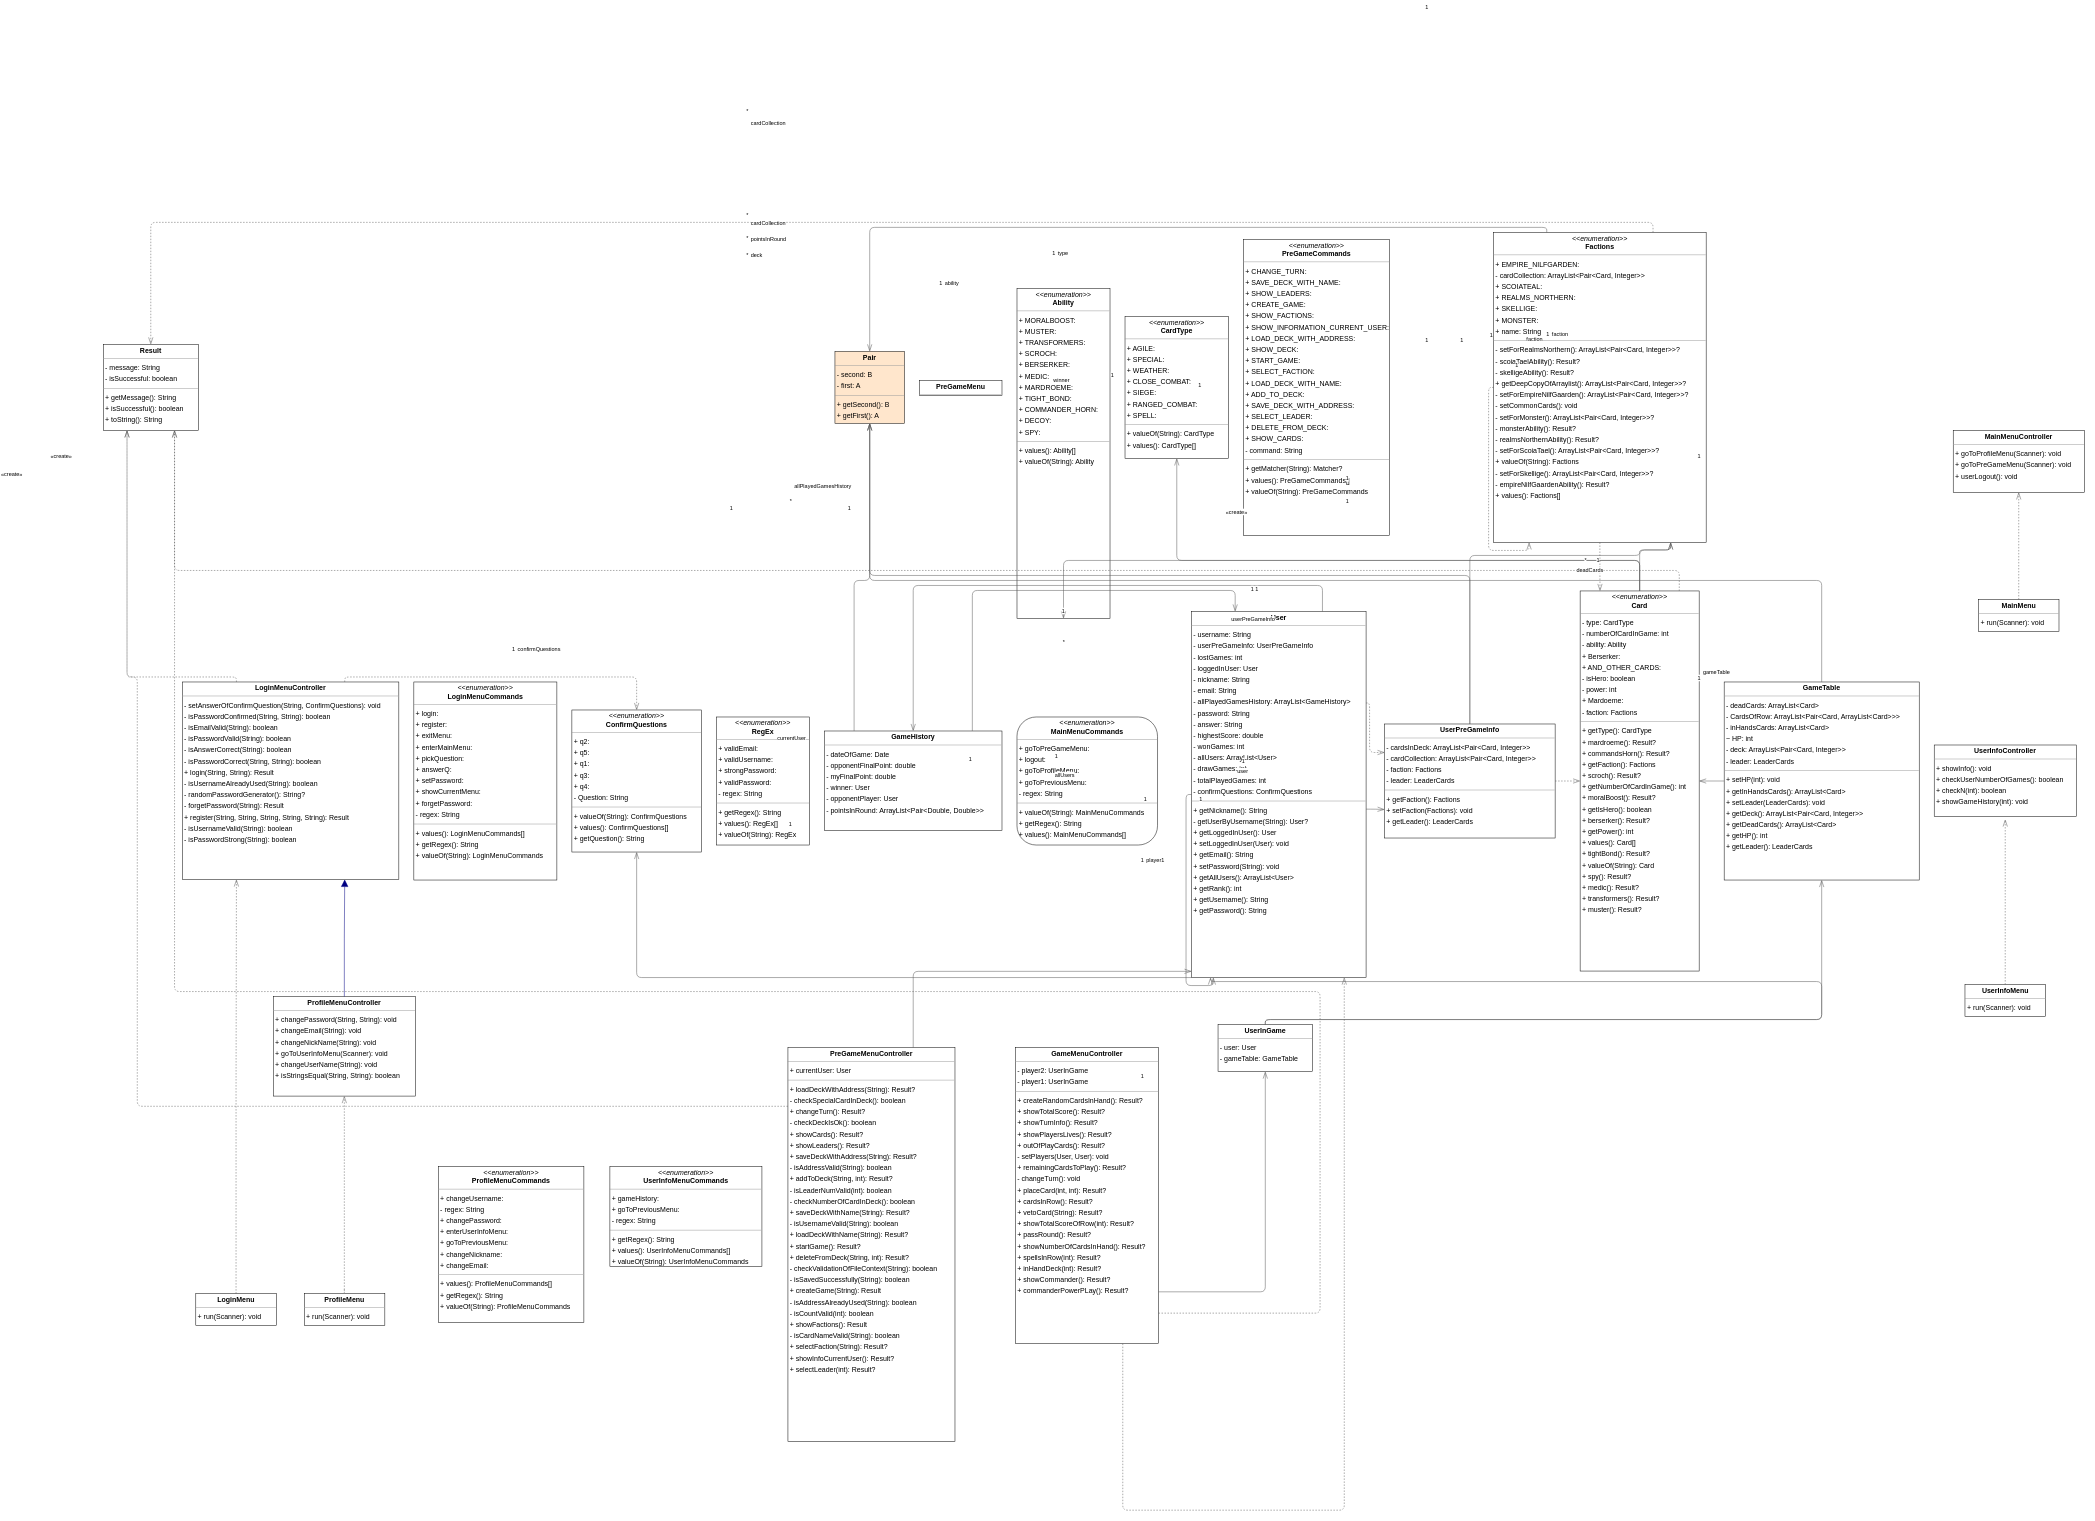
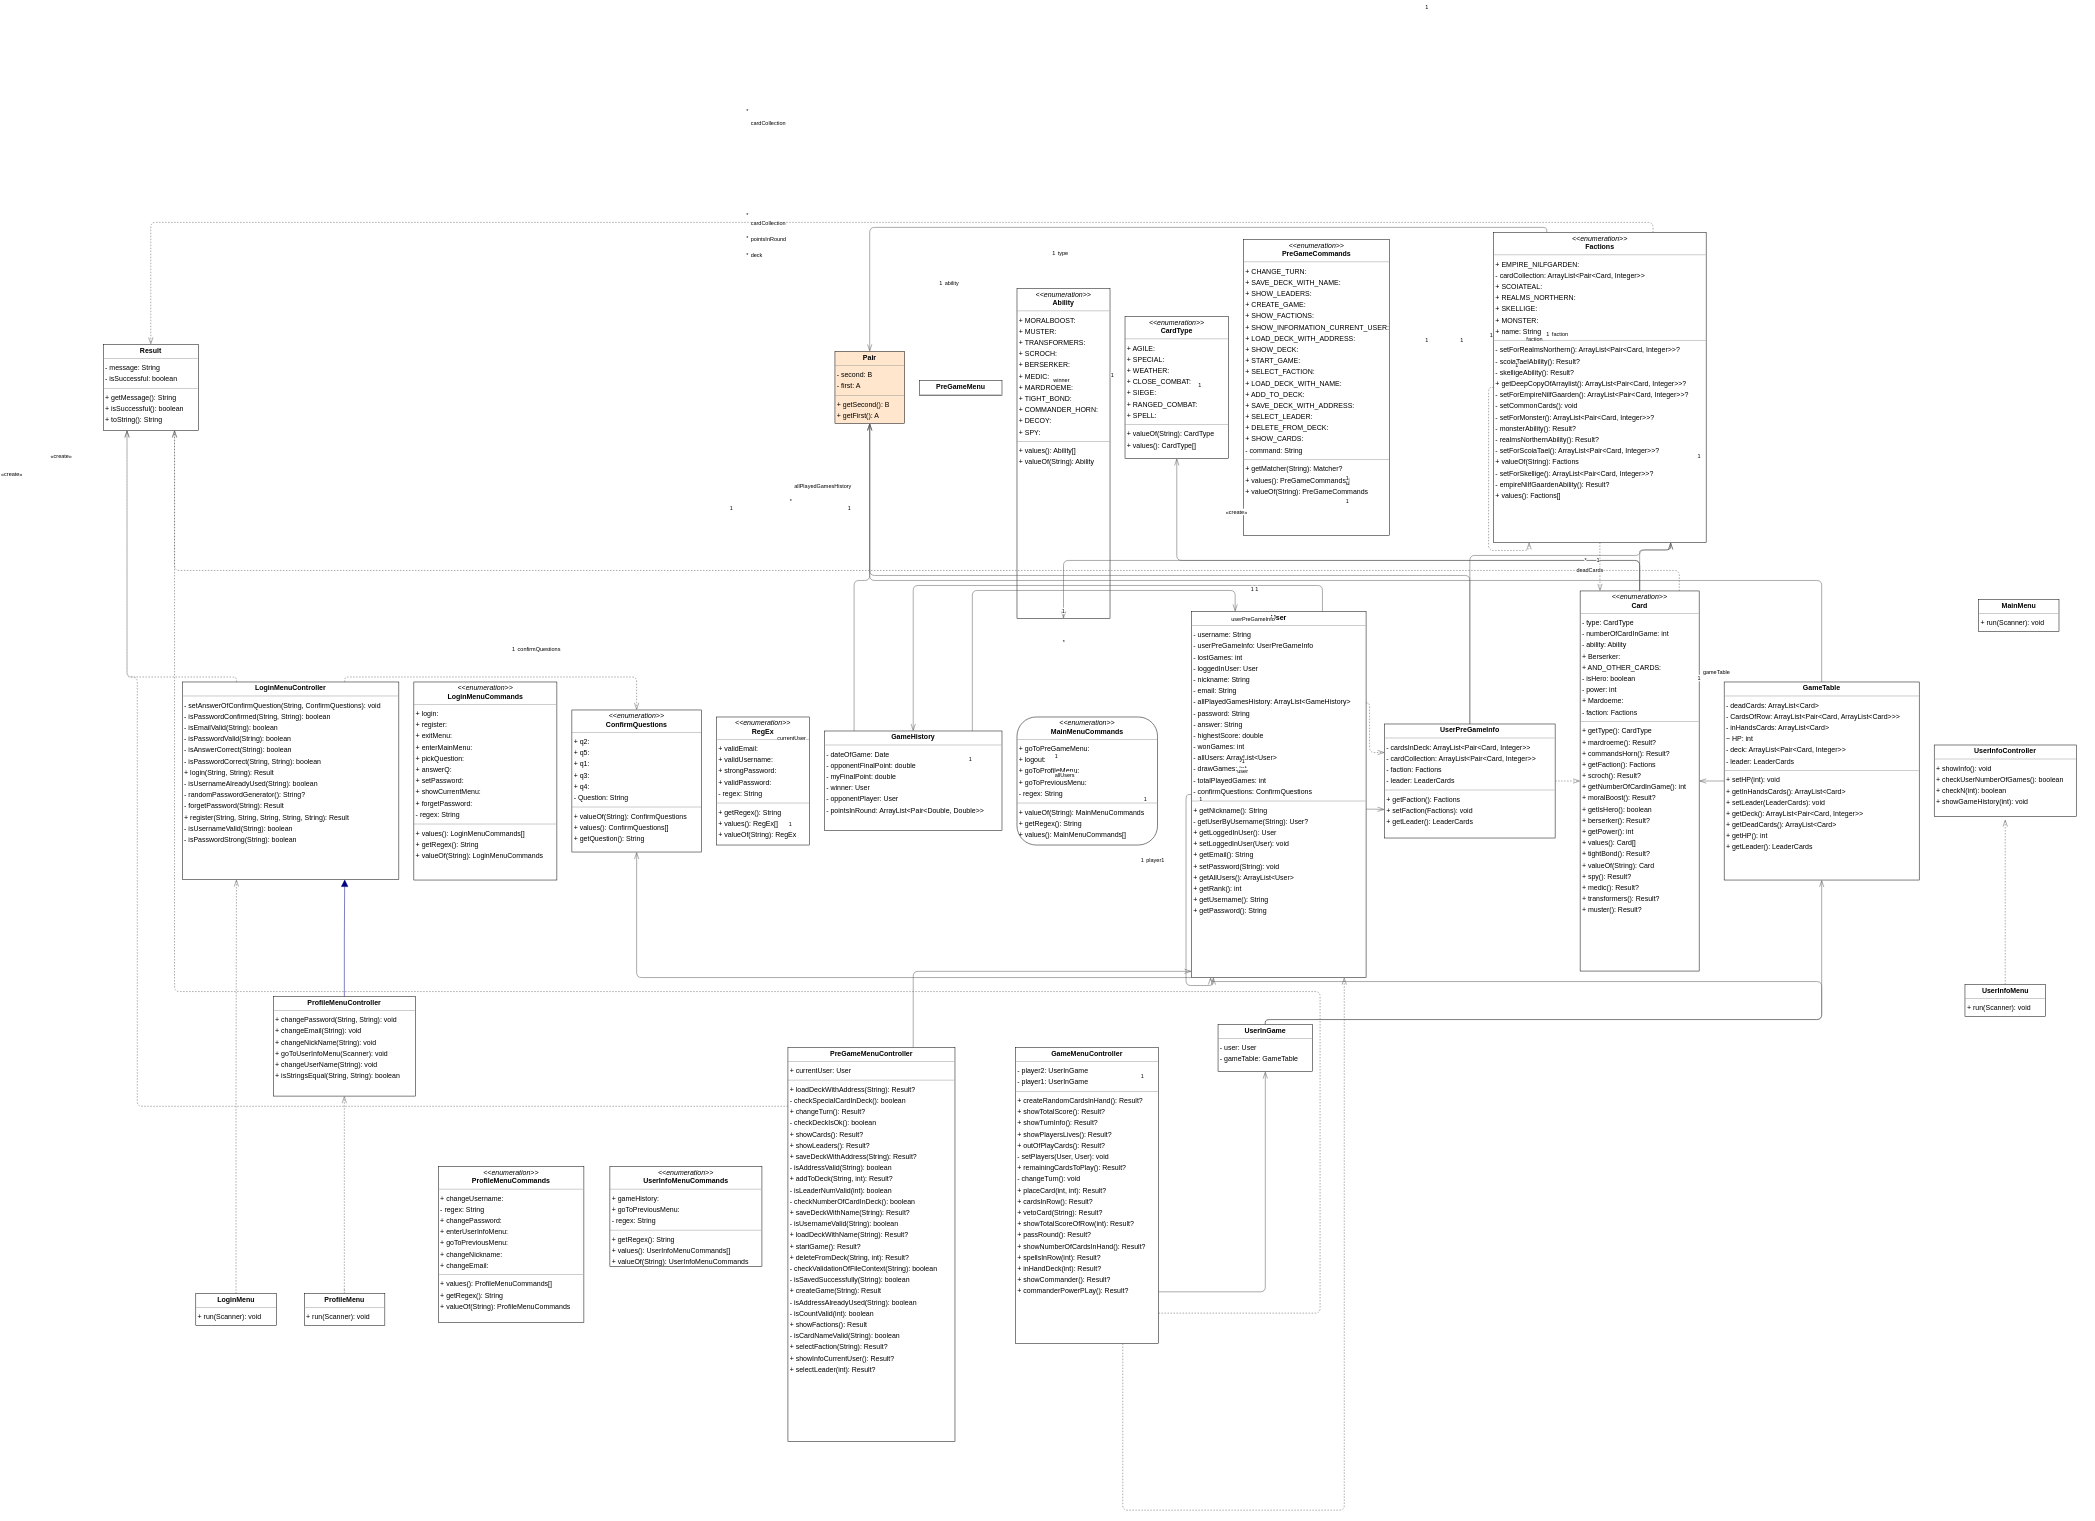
(2018, 461) -> none
(2018, 547) -> none
